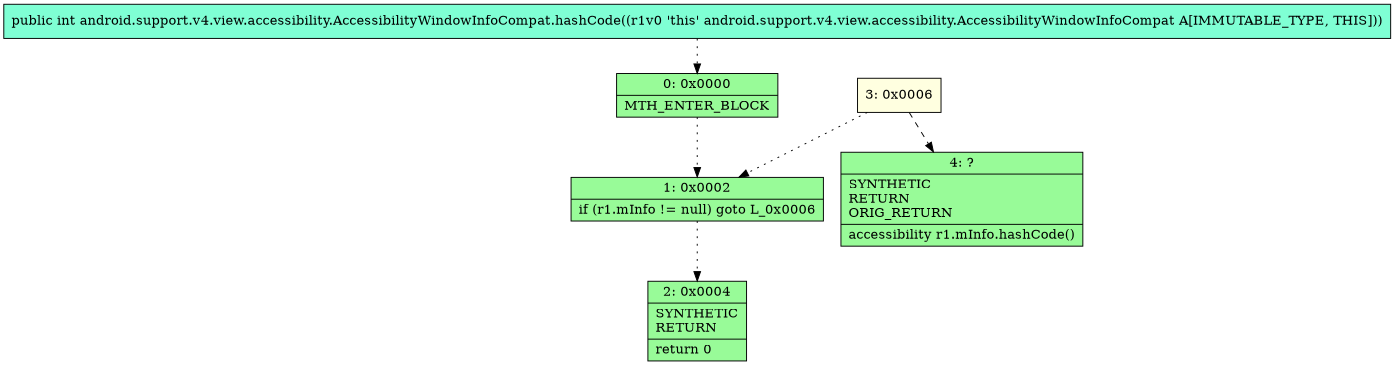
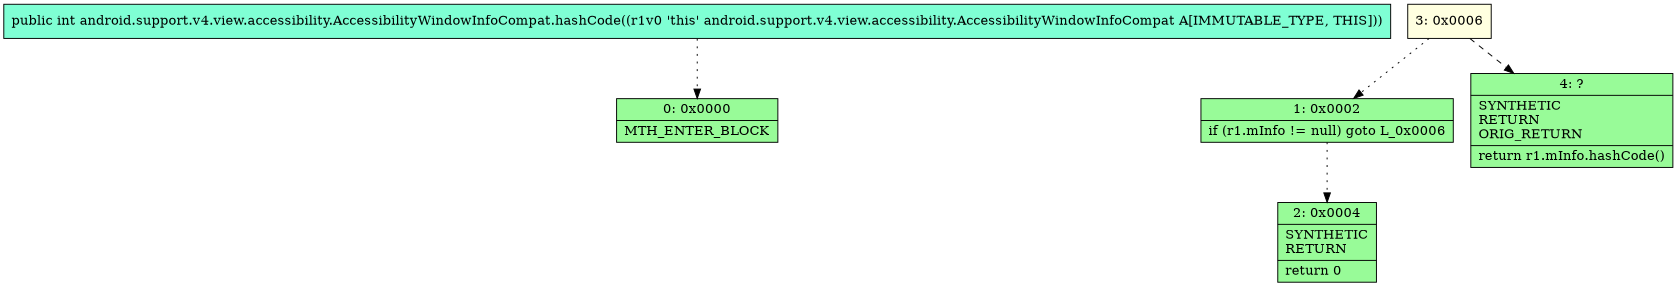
(697, 142) -> none
(962, 235) -> (1572, 156)
